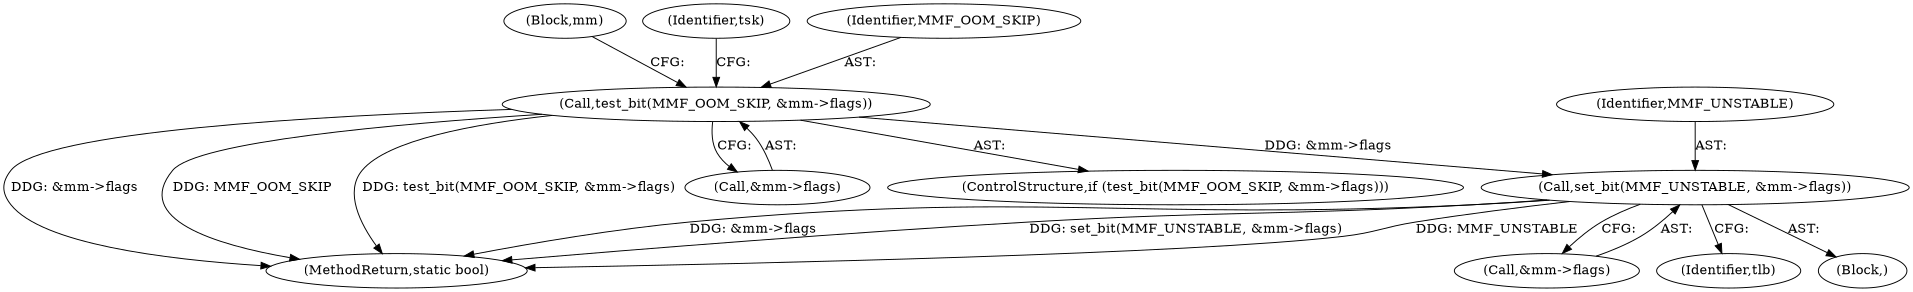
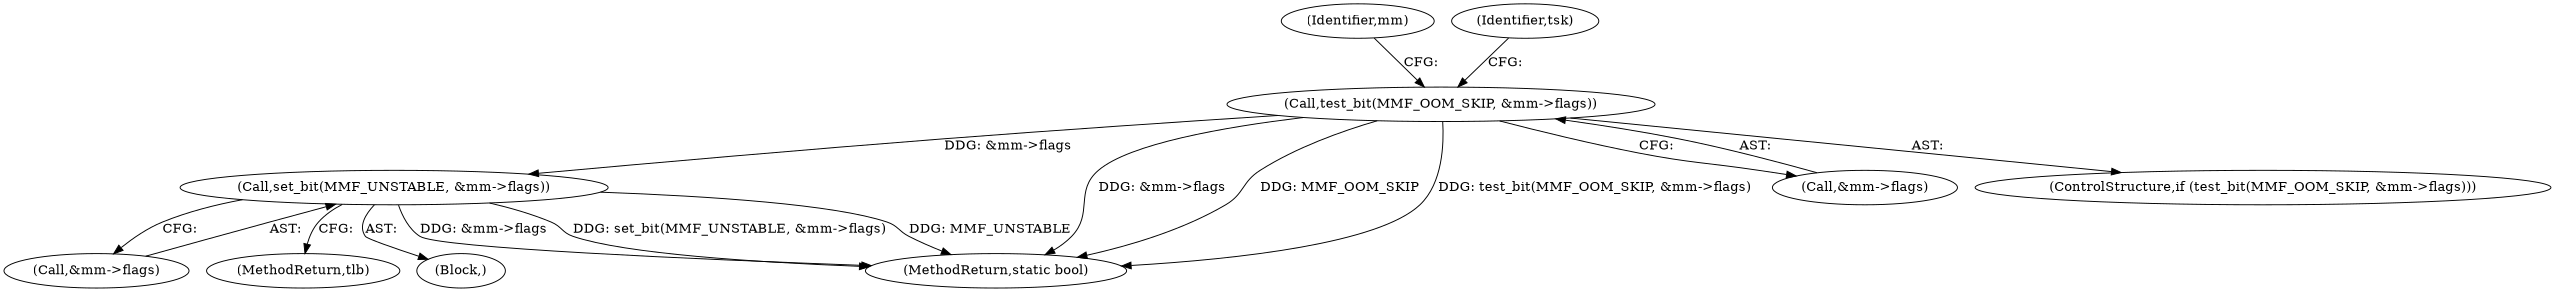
(565, 21) -> (1358, 21)
(944, 21) -> none
(1695, 104) -> none
(1729, 271) -> (303, 271)
